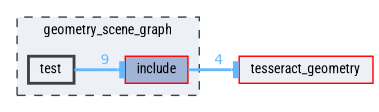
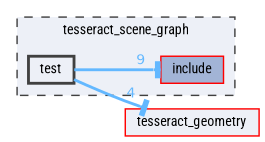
(108, 31) -> (126, 31)
(210, 70) -> (90, 87)
